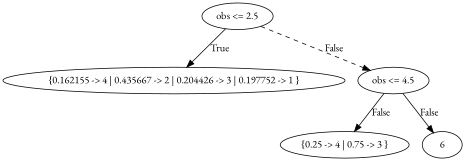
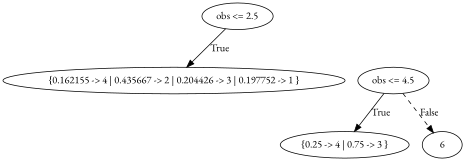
(312, 47) -> none
(416, 110) -> (416, 110)
(381, 113) -> (381, 113)
